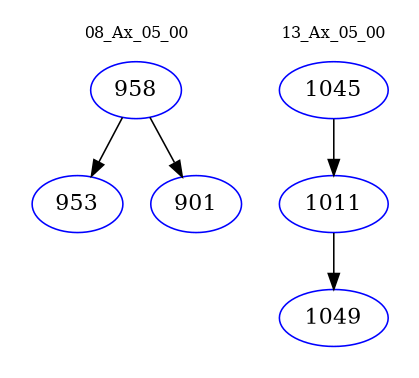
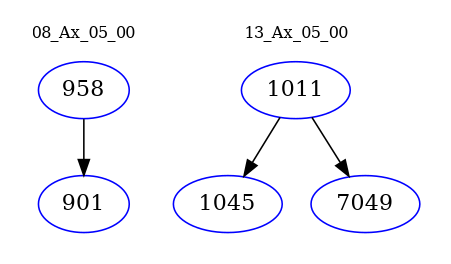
(334, 139) -> (266, 140)
(78, 204) -> none
(334, 318) -> (365, 204)
